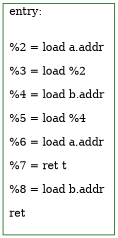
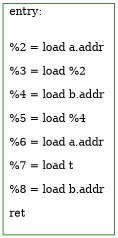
(40, 166) -> (43, 166)
